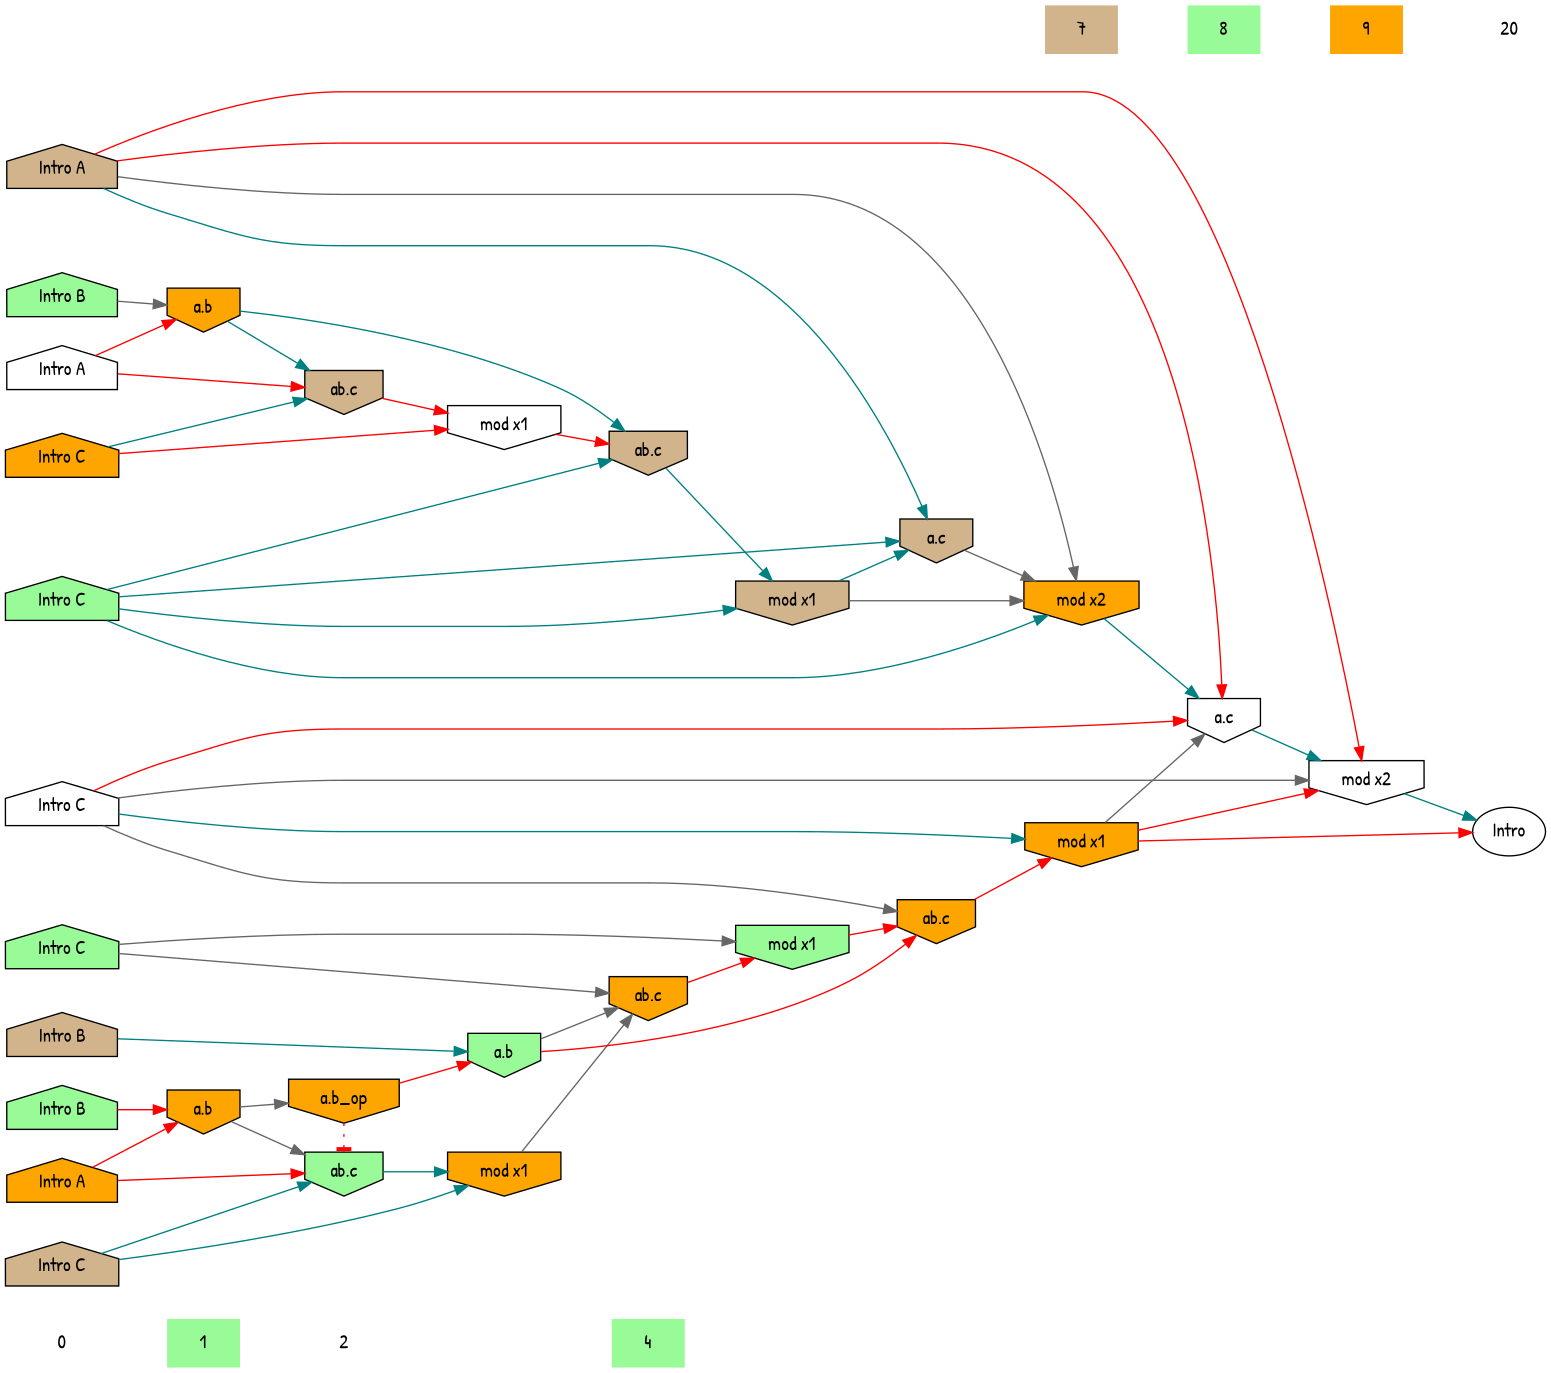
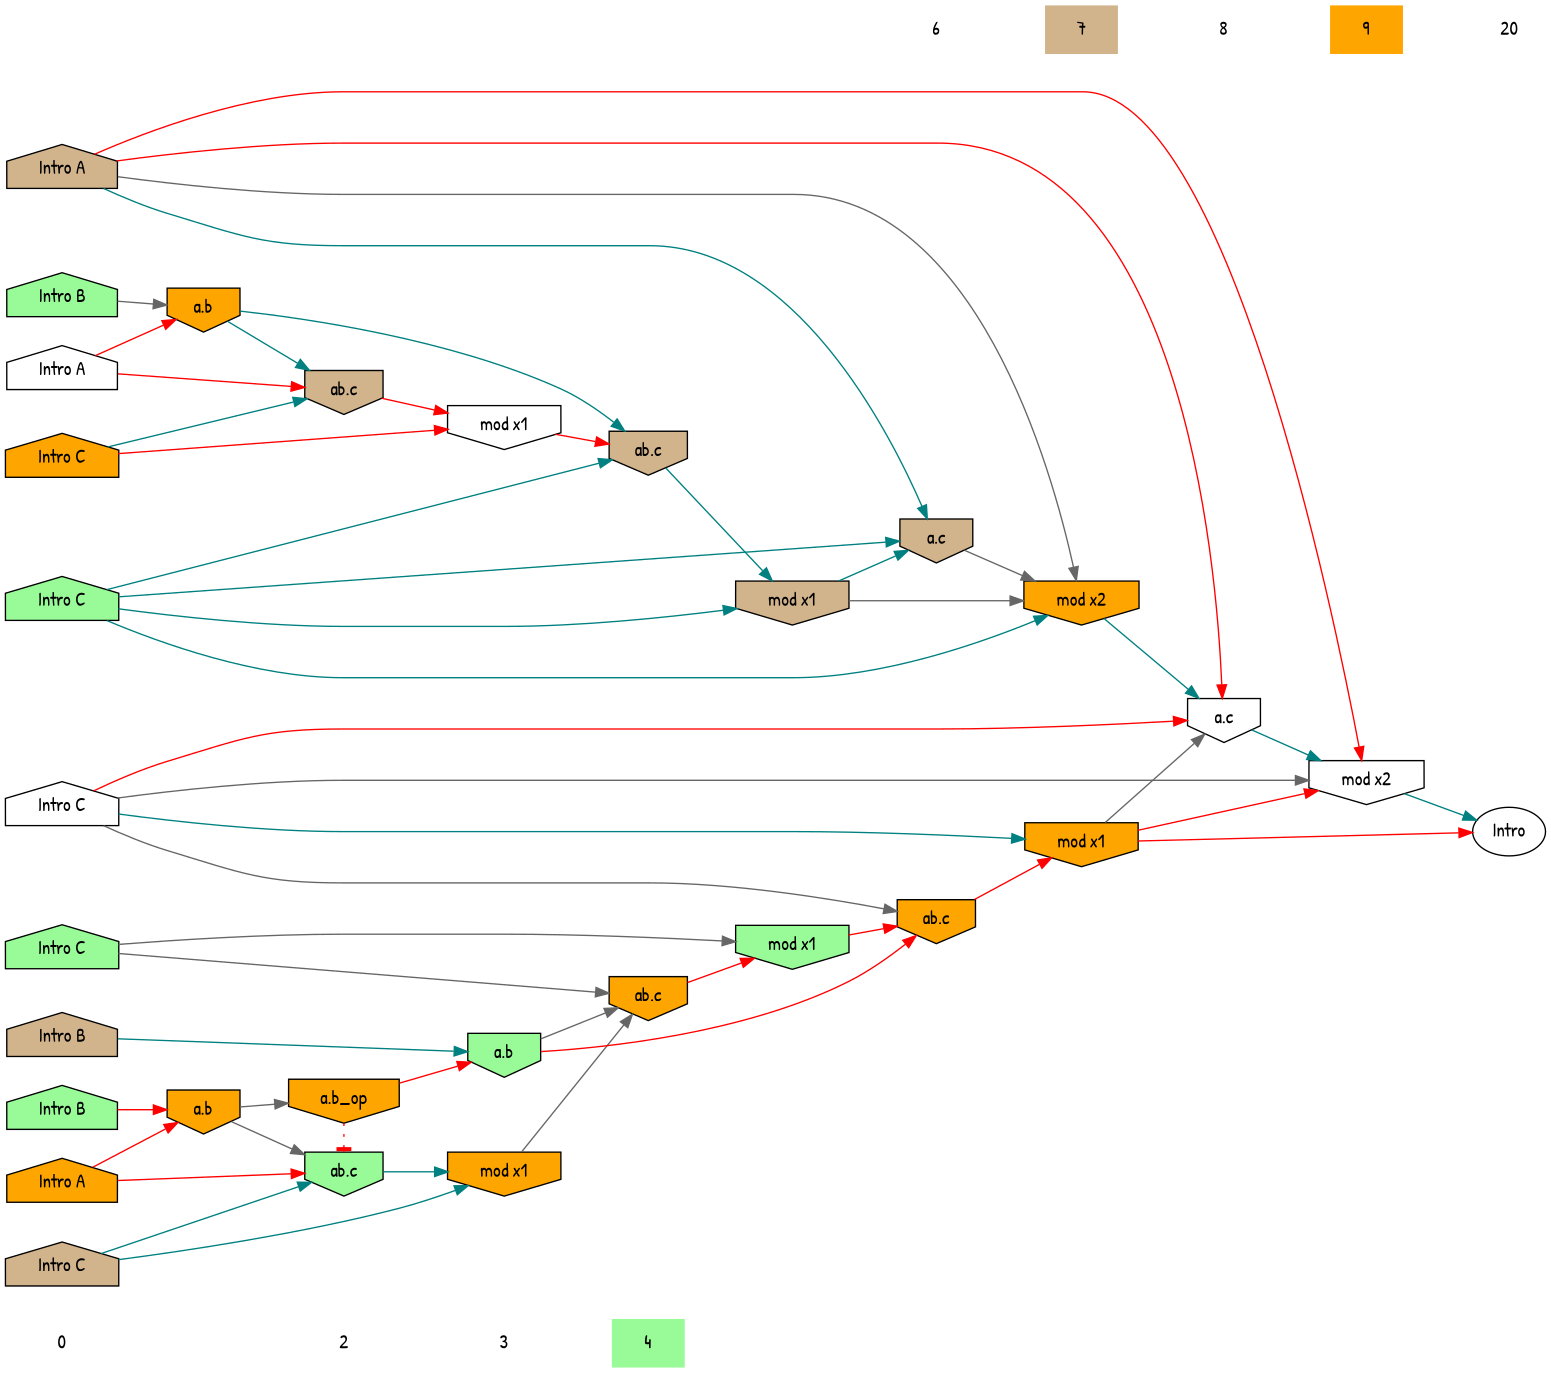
none -> (936, 30)
(1224, 30) -> (1224, 30)
(204, 1343) -> none
none -> (504, 1343)
